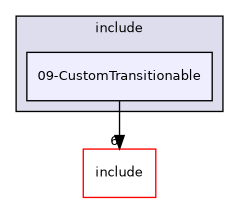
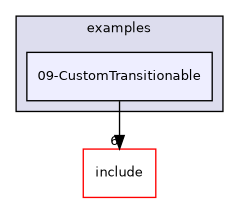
(120, 29) -> (120, 29)
